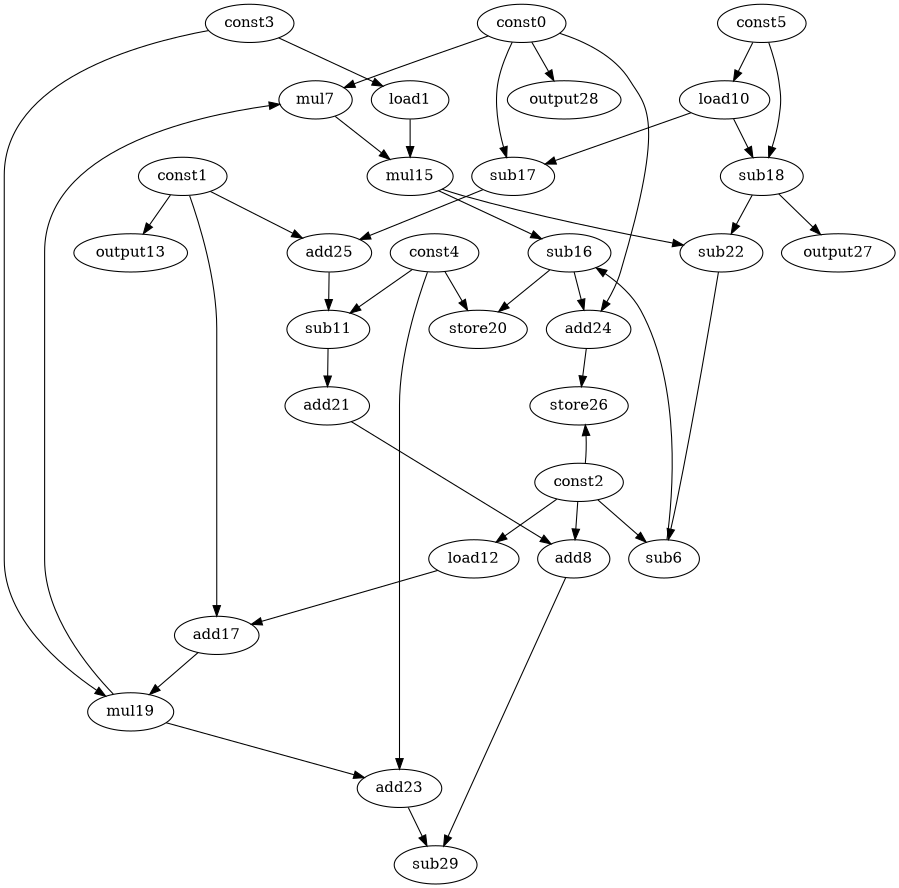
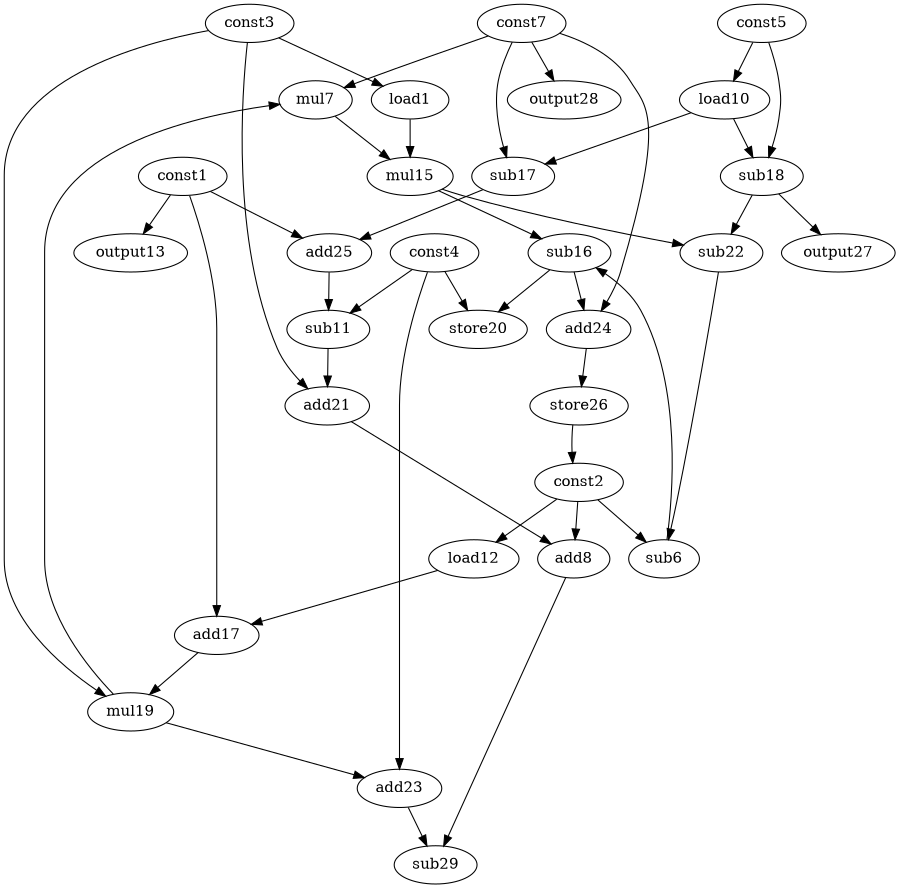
(522, 23) -> (522, 23)
none -> (246, 217)
(586, 449) -> (572, 439)
